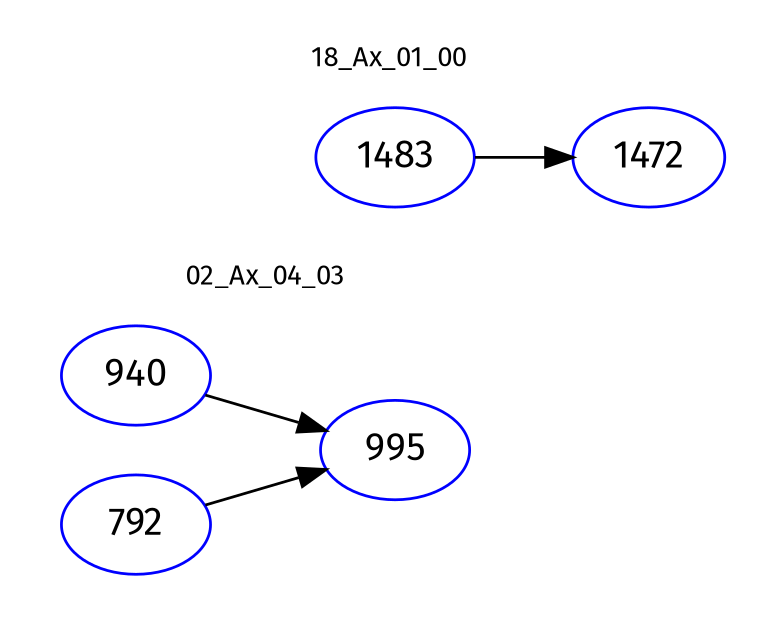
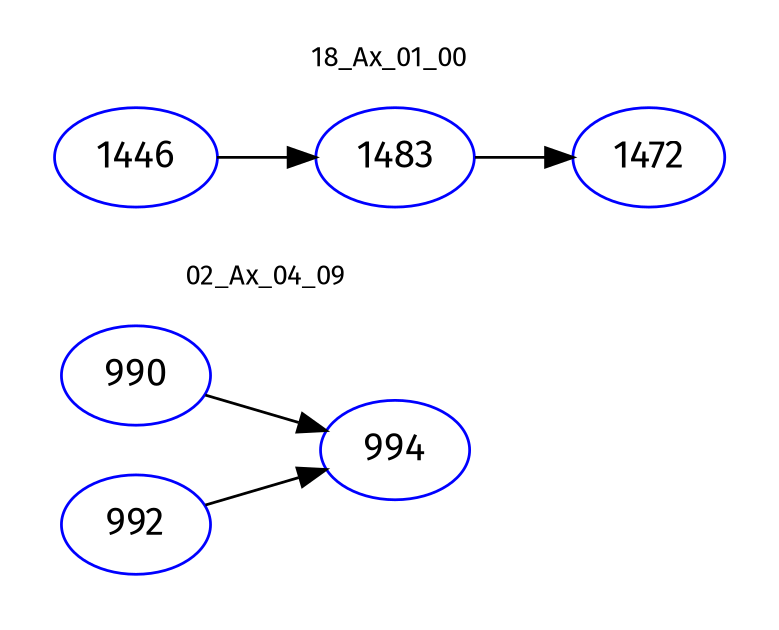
none -> (136, 157)
(266, 277) -> (266, 277)
(136, 376) -> (136, 376)
(395, 450) -> (395, 450)
(136, 525) -> (136, 525)
